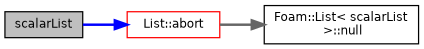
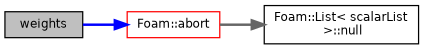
(44, 25) -> (44, 25)
(173, 25) -> (173, 25)
